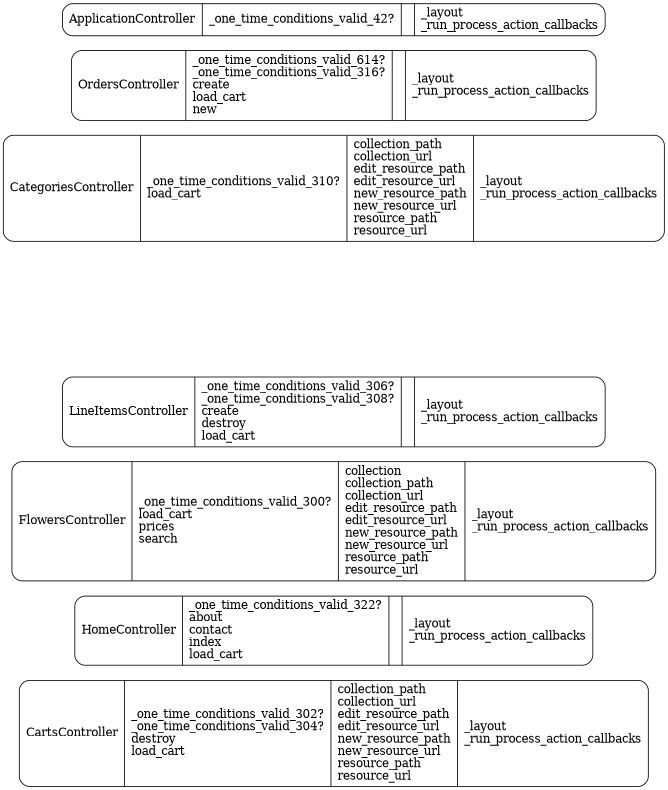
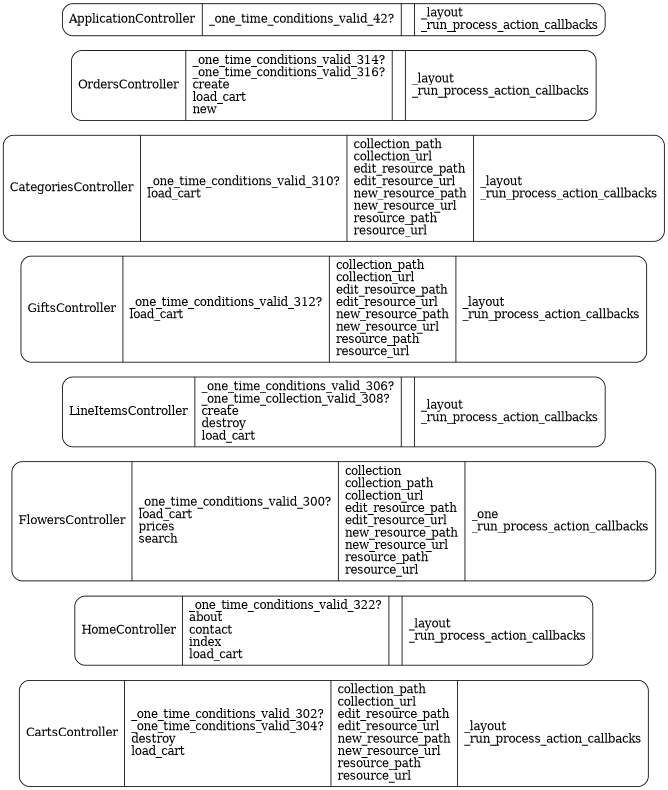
(289, 60) -> (289, 60)
none -> (334, 309)
(298, 399) -> (296, 399)
(493, 515) -> (485, 515)
